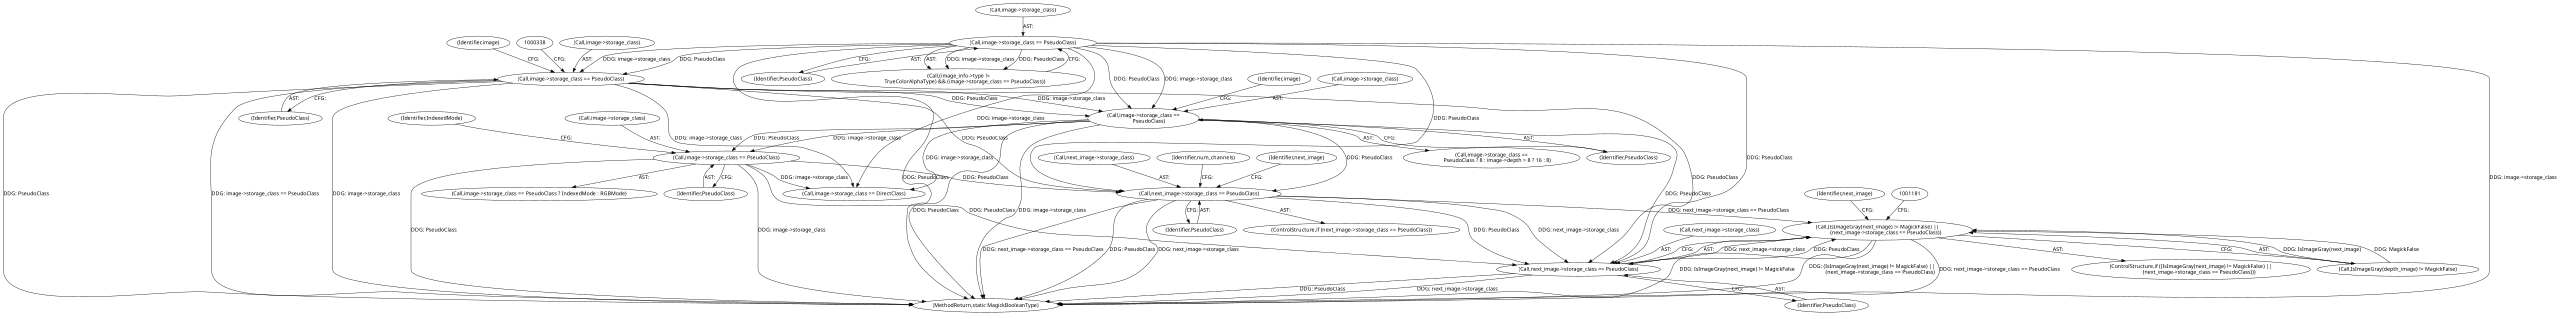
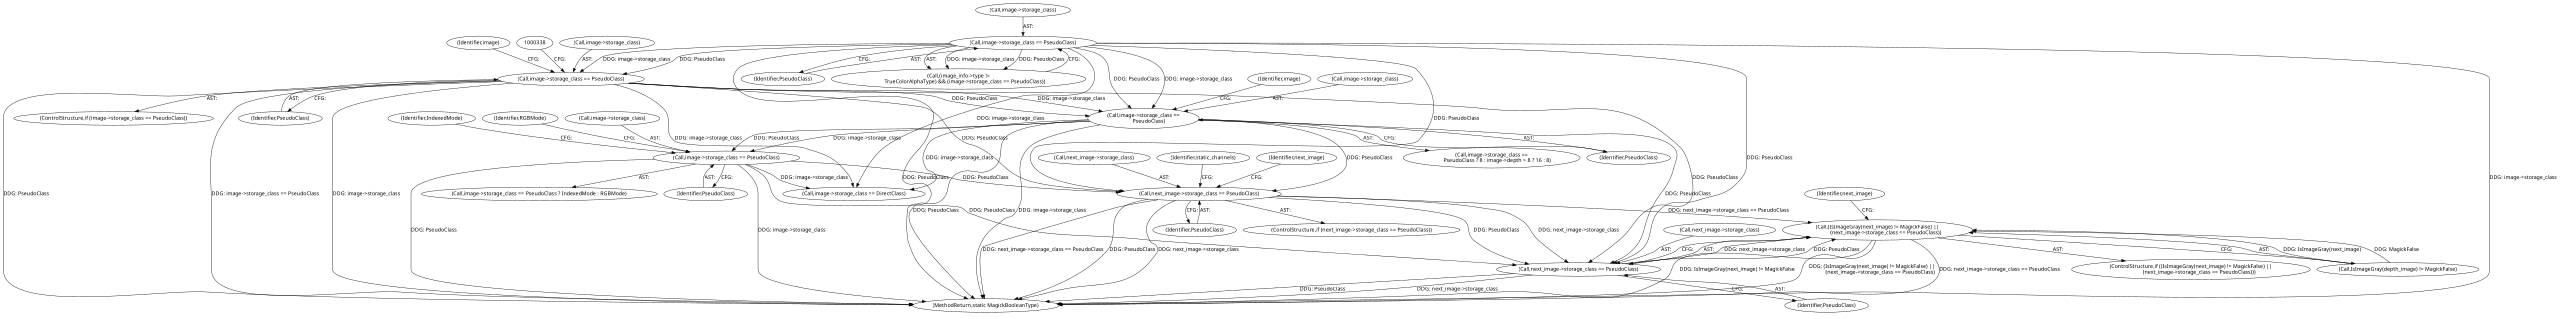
none -> (114, 118)
none -> (520, 118)
(1203, 158) -> (1203, 158)
(1910, 194) -> none
